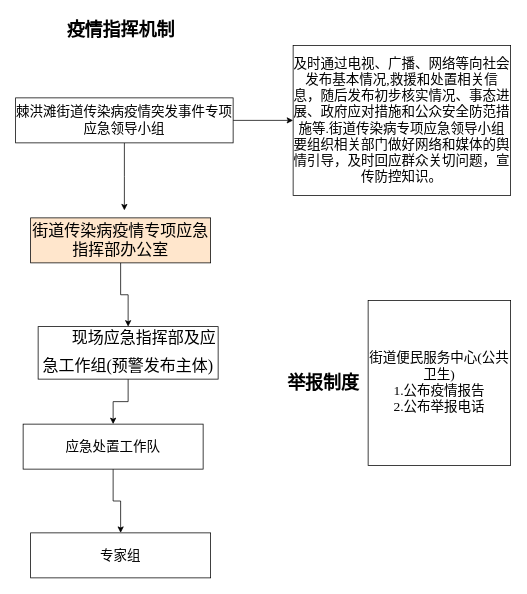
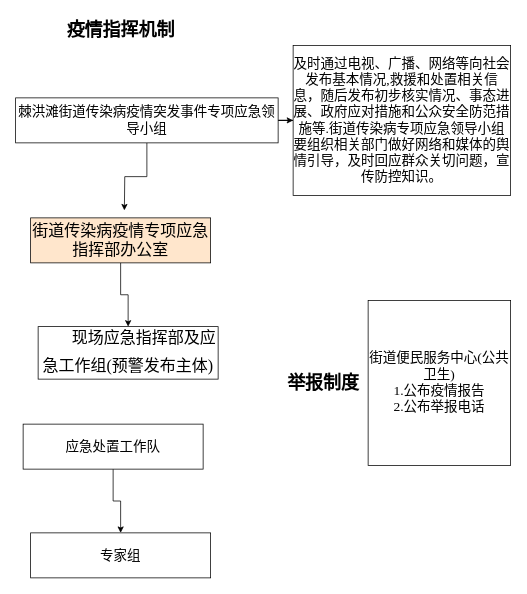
(124, 120) -> (147, 120)
(121, 402) -> none
